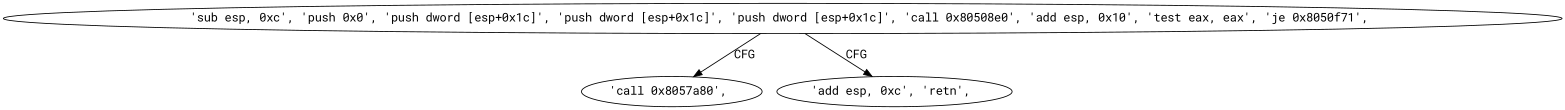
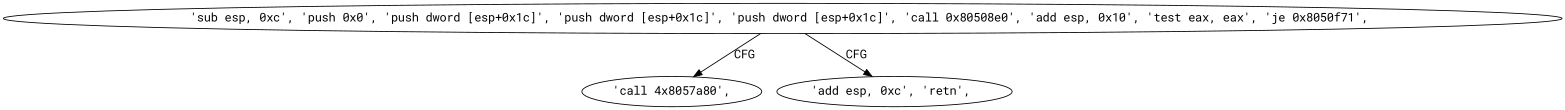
(672, 92) -> (672, 92)
